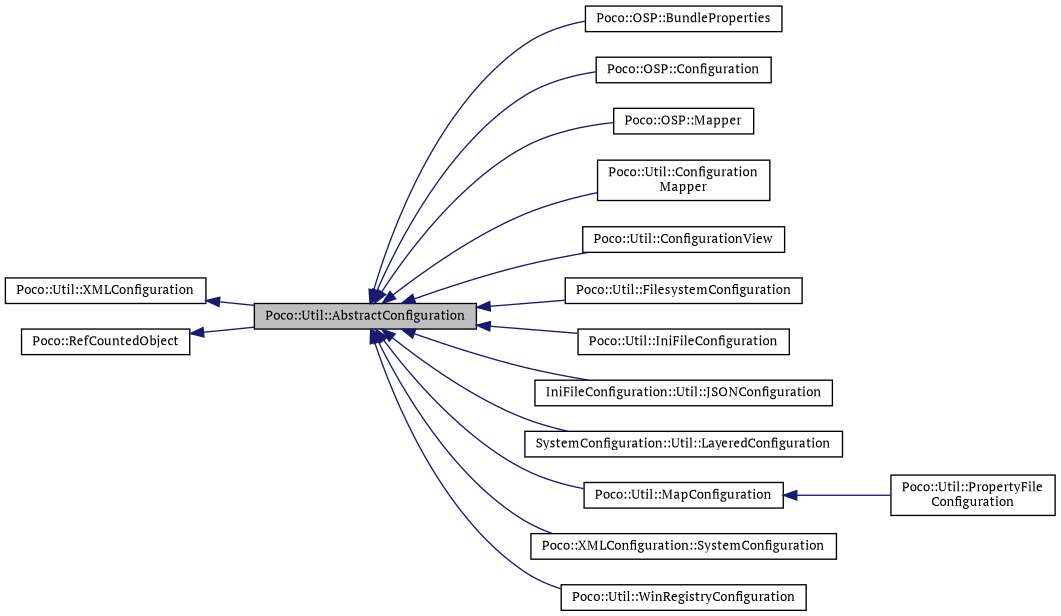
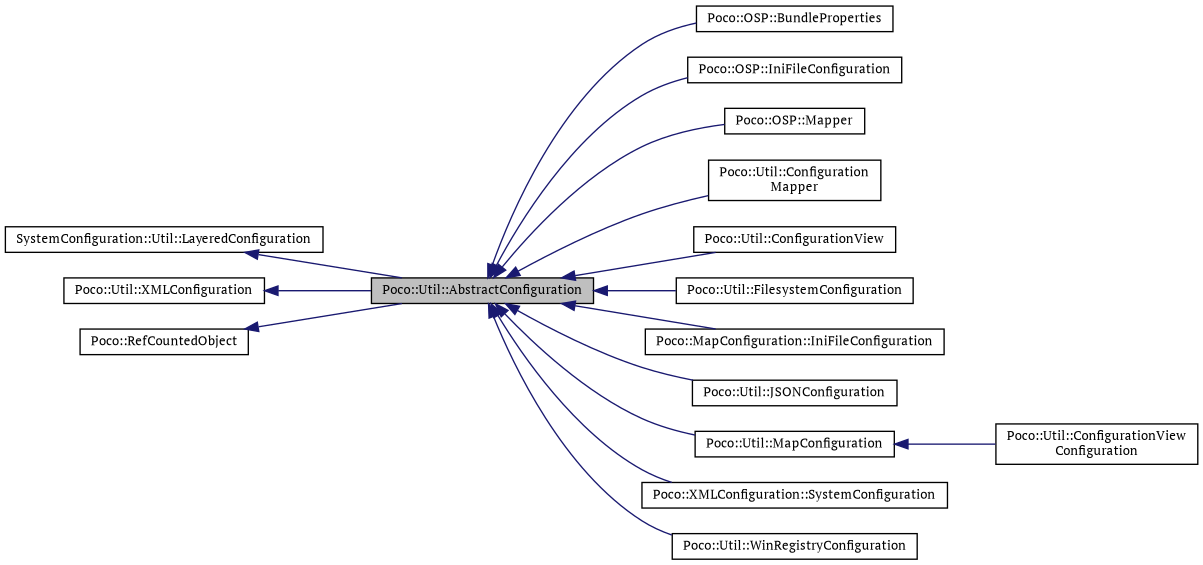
(684, 70) -> (795, 70)
(684, 342) -> (795, 342)
(684, 393) -> (795, 393)
(475, 394) -> (330, 266)
(973, 495) -> (1097, 444)
